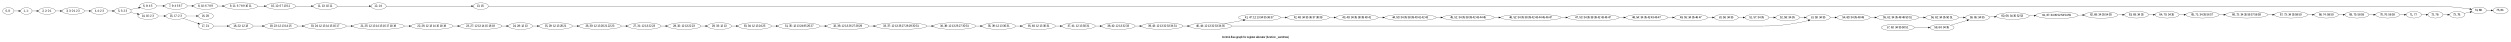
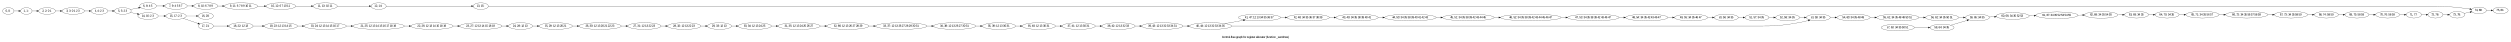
(799, 26) -> (799, 26)
(848, 26) -> (848, 26)
